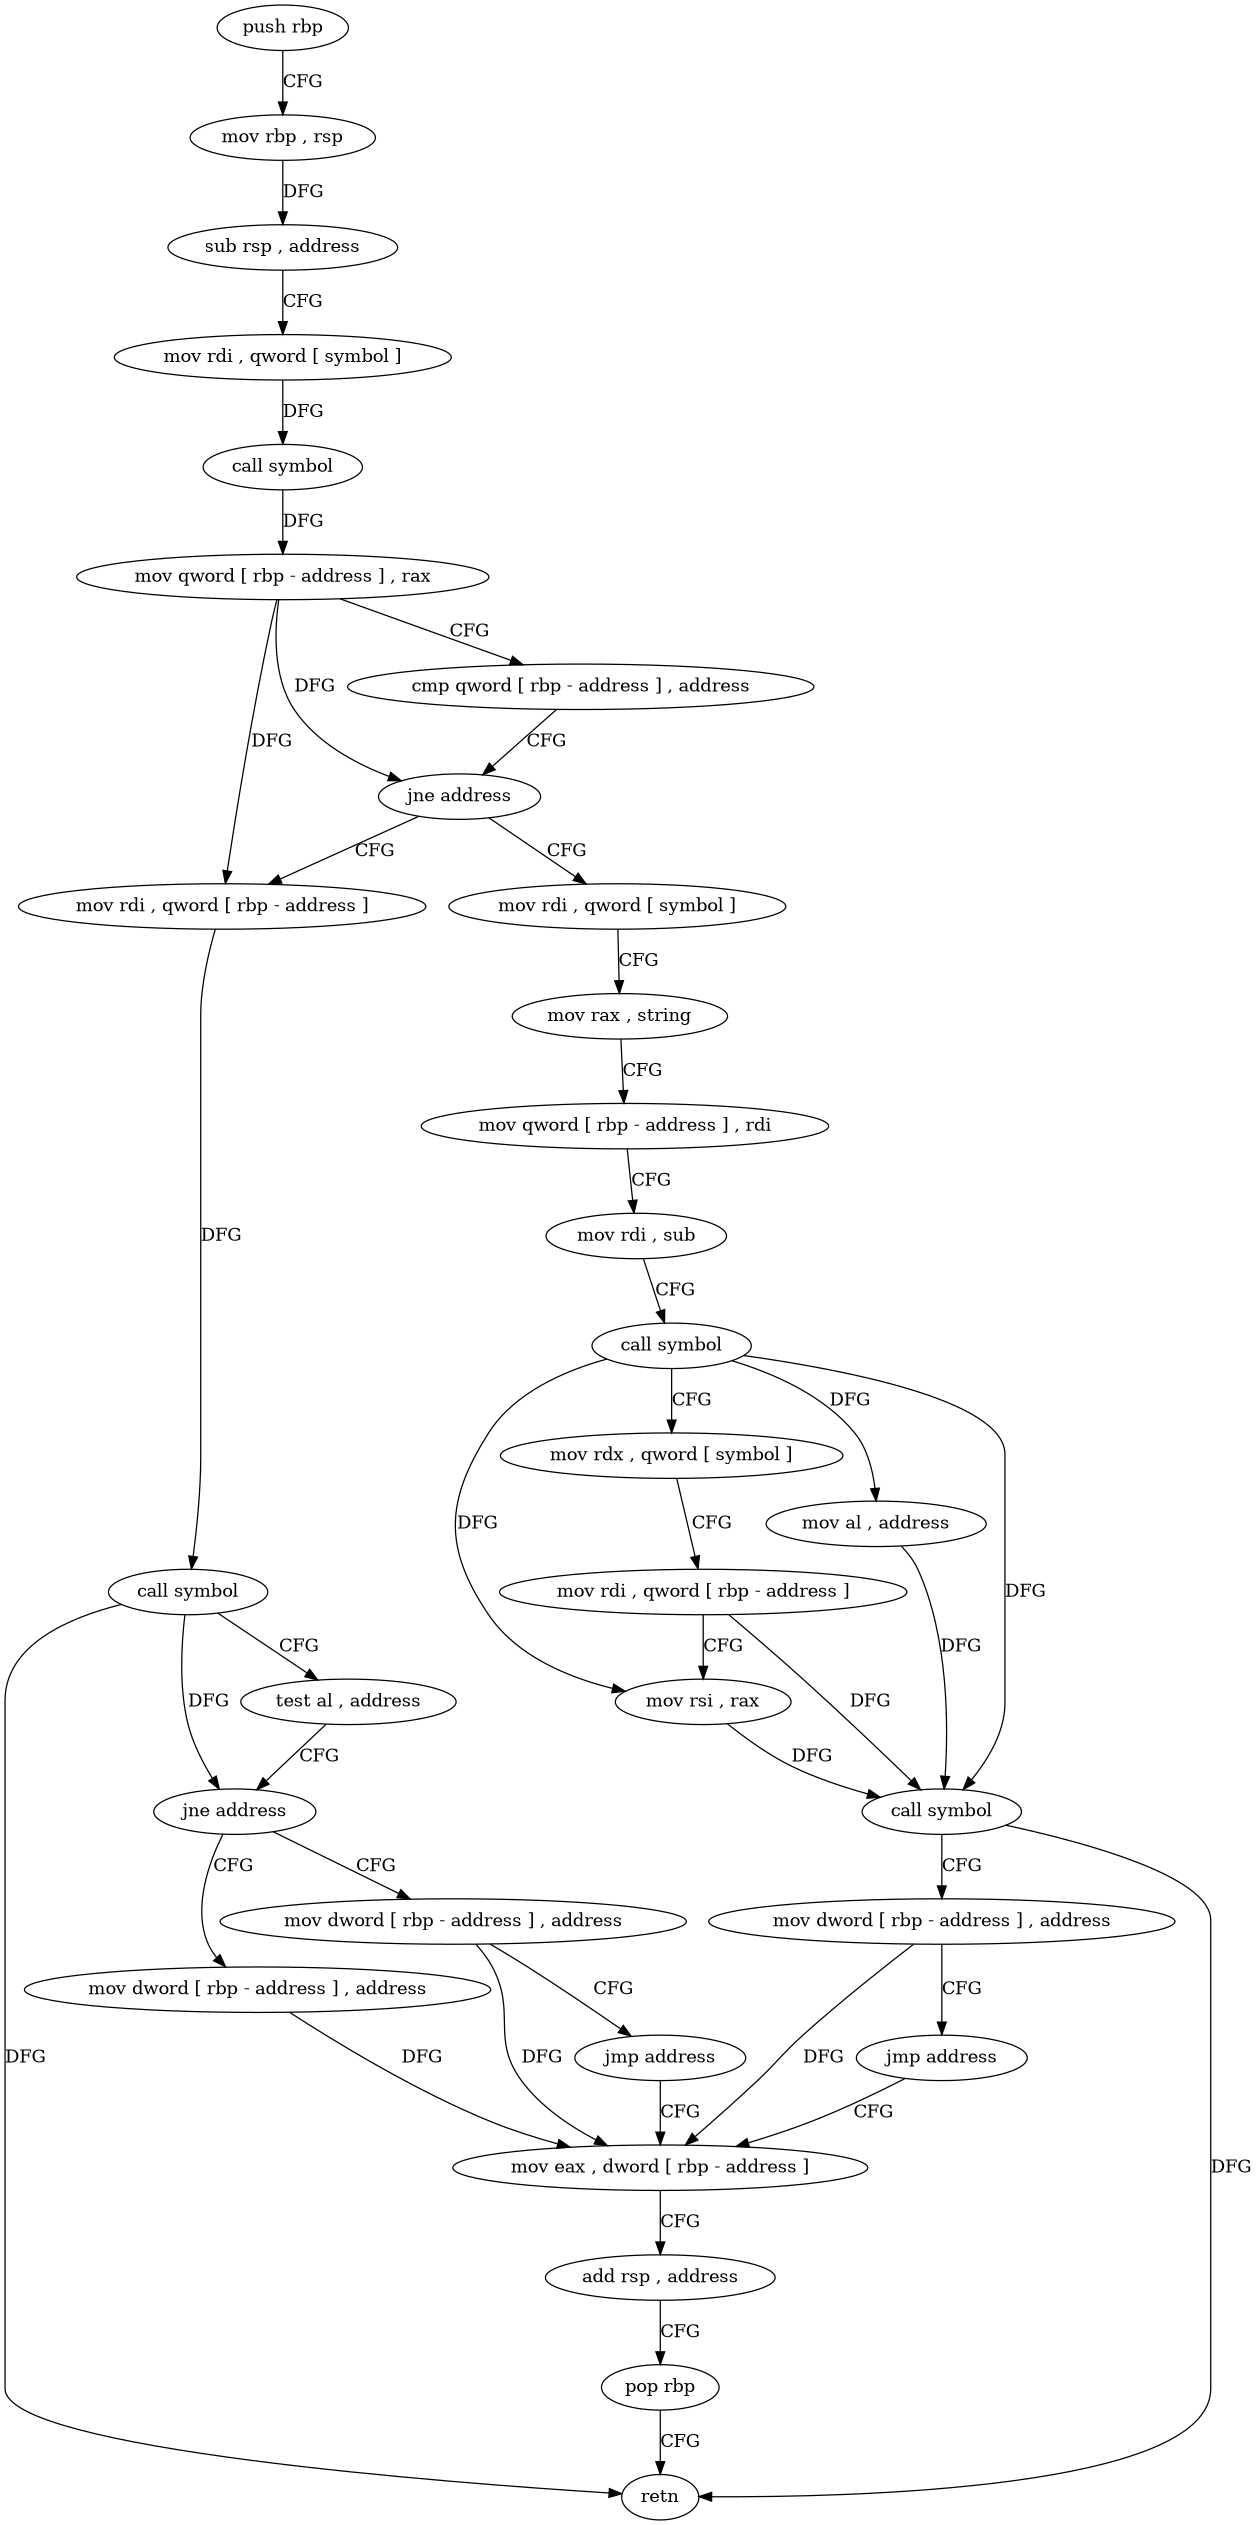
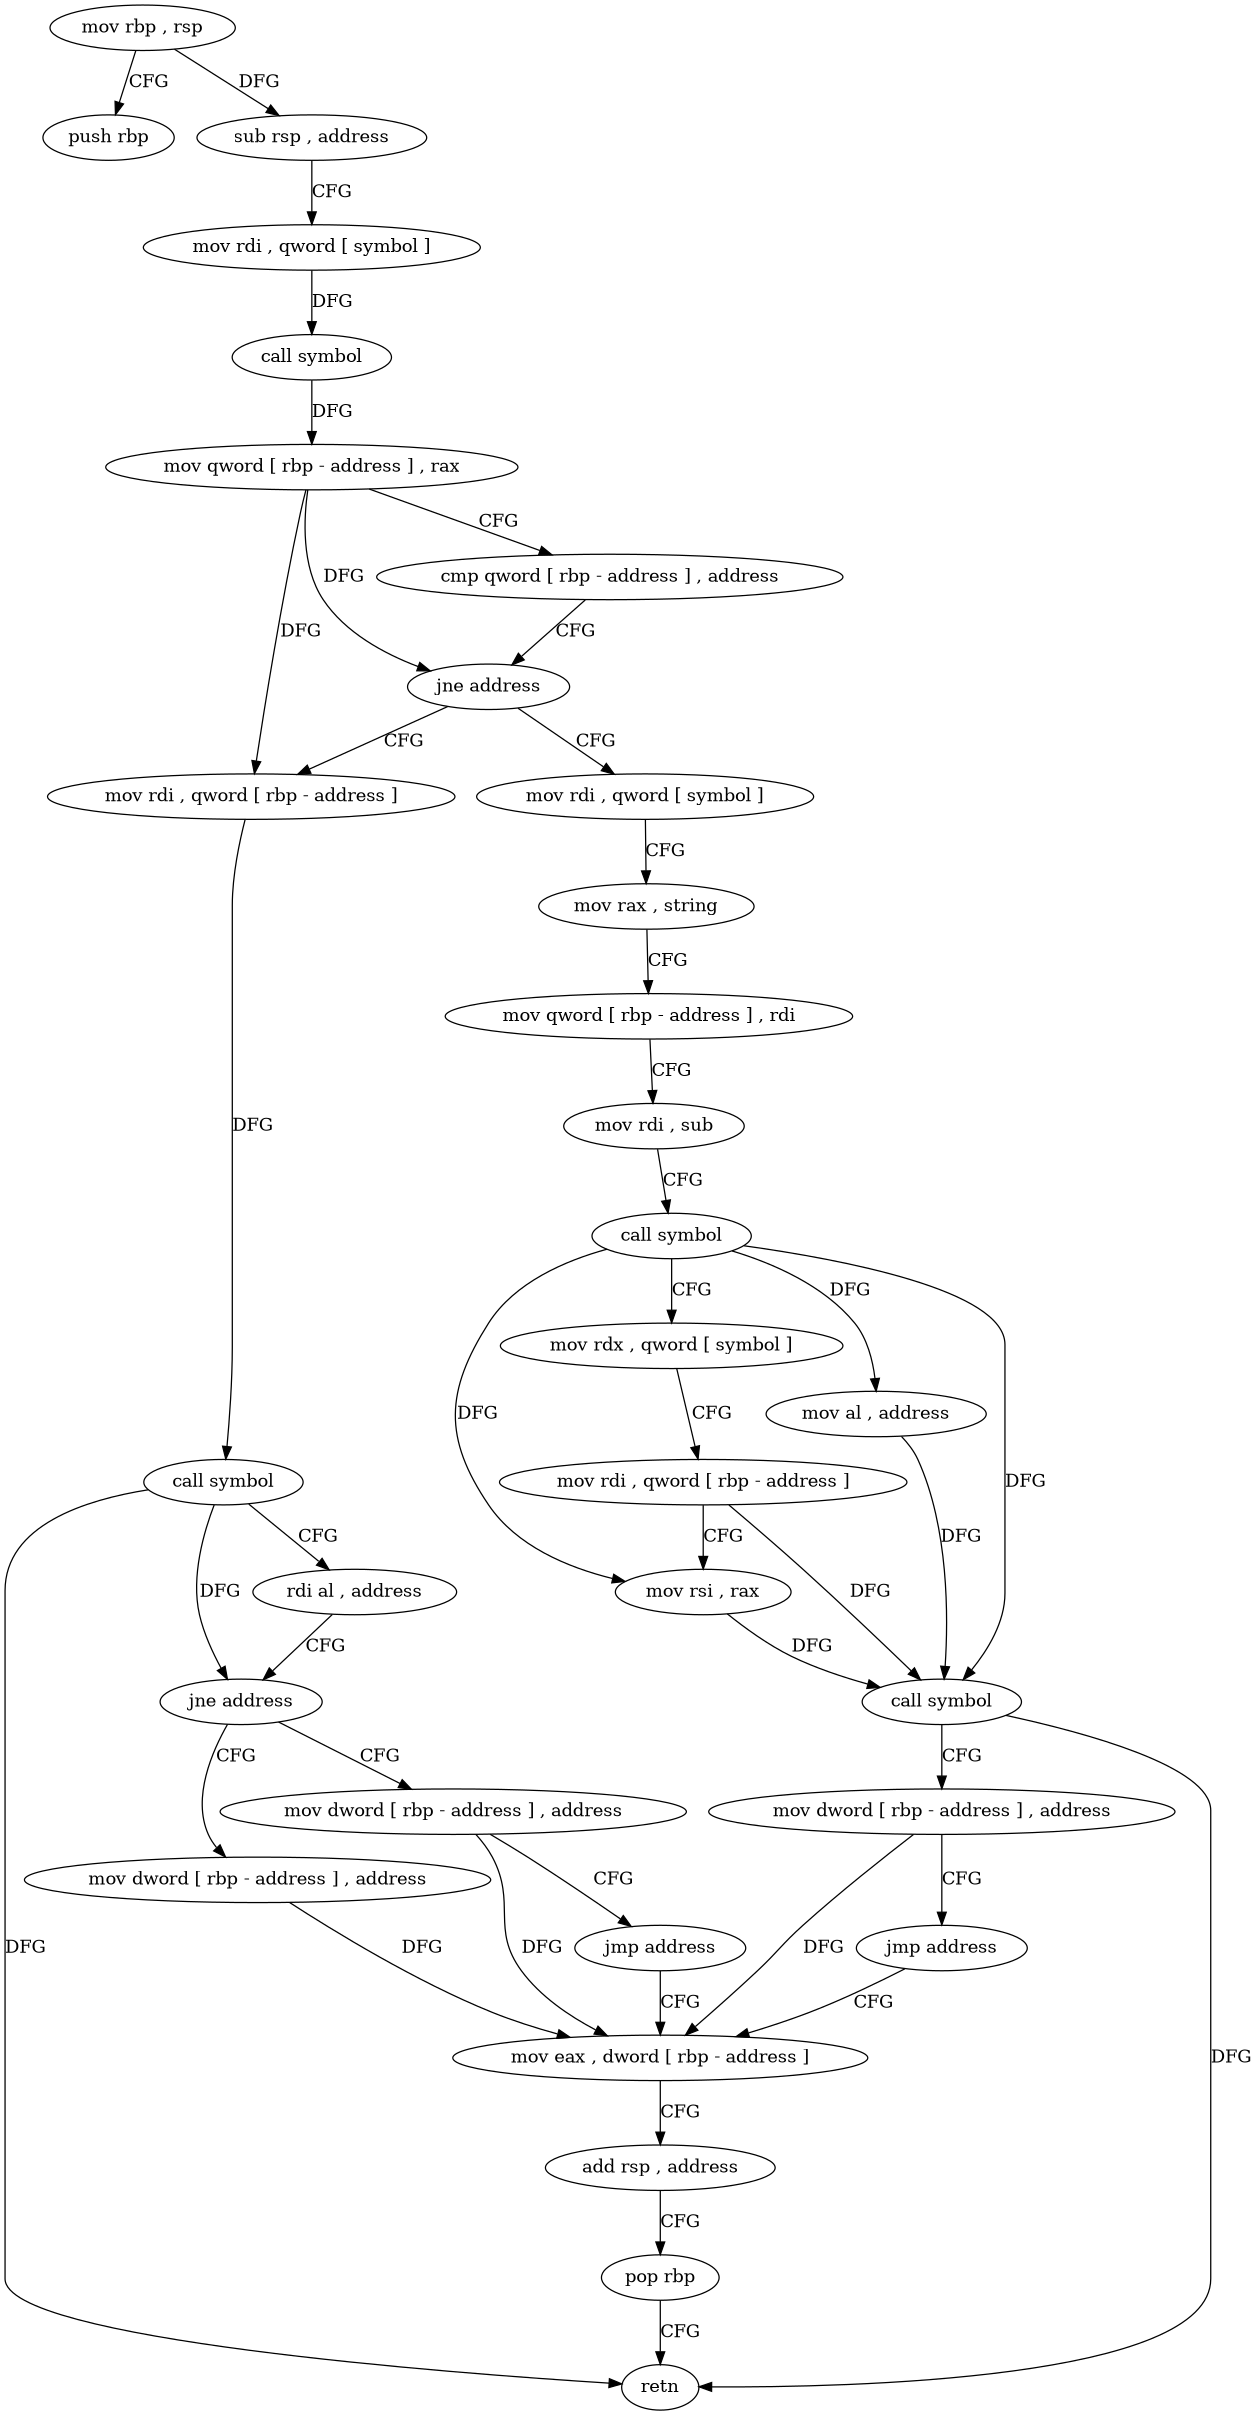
(283, 76) -> (128, 77)
(348, 1702) -> (355, 1592)
